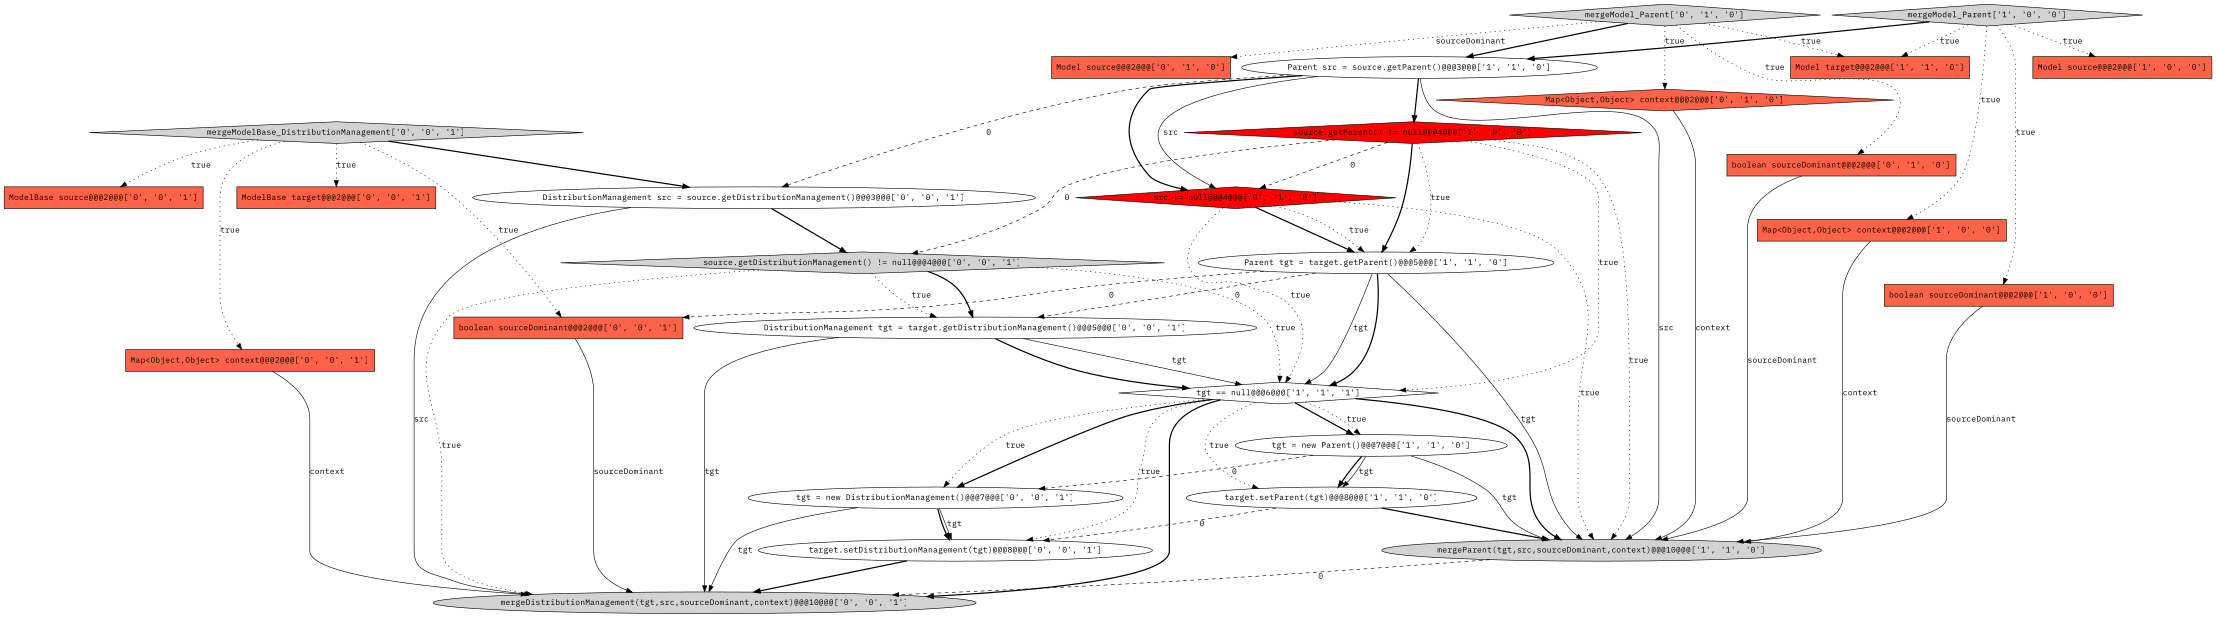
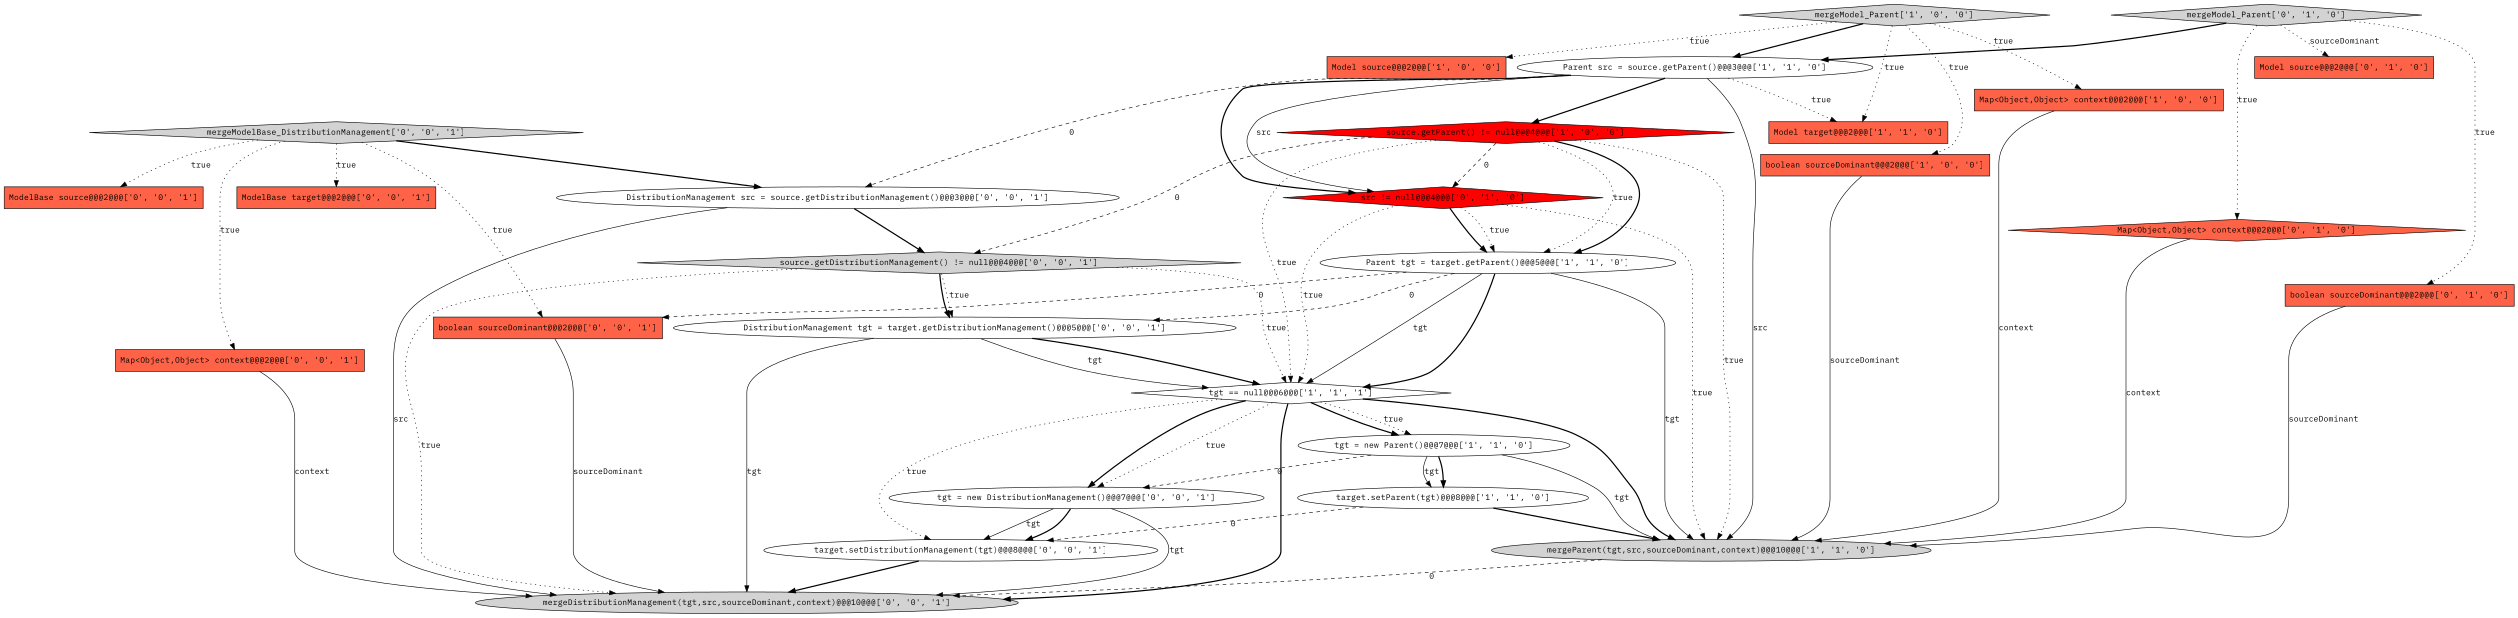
(1758, 35) -> (1780, 97)
(1206, 444) -> none
